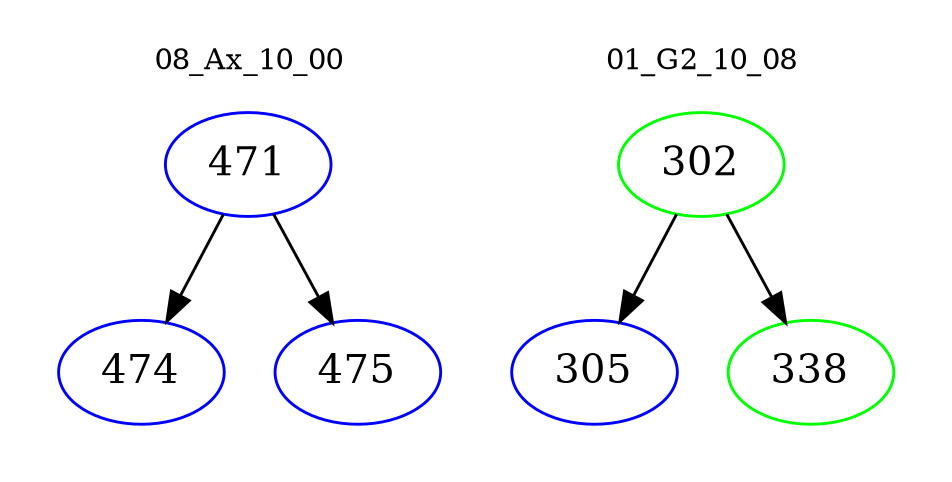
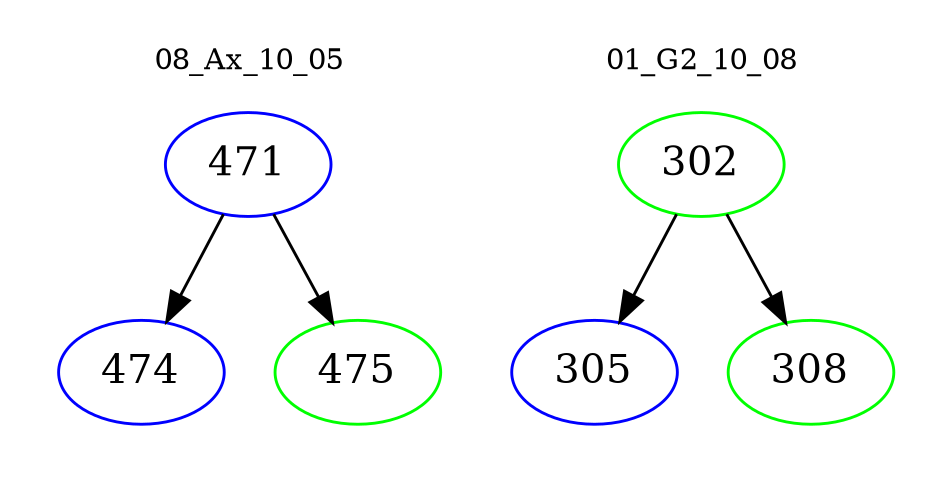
(250, 62) -> (250, 62)
(358, 372) -> (358, 372)
(811, 372) -> (811, 372)
